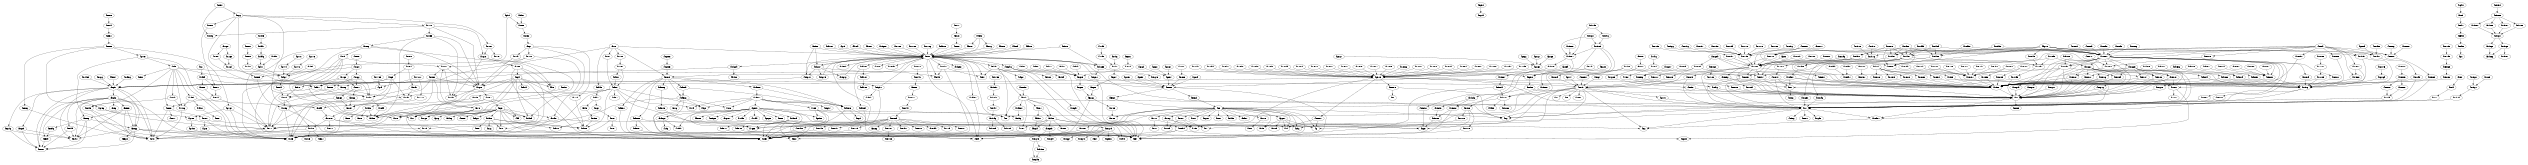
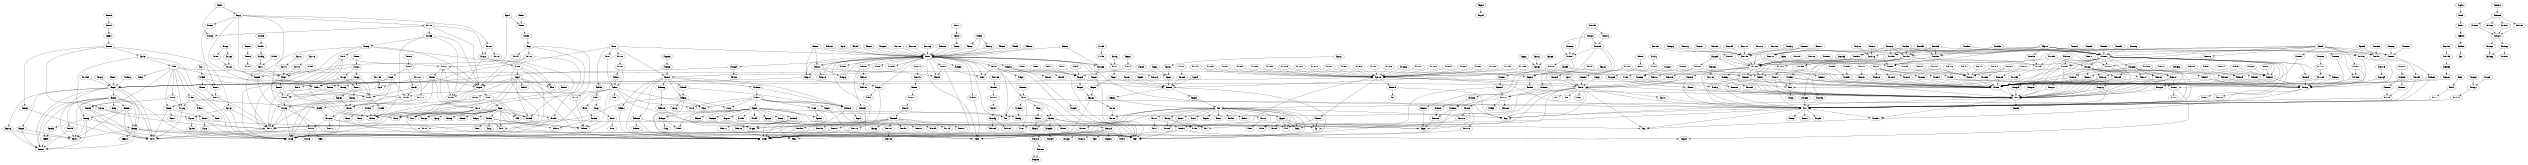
(1438, 58) -> (1253, 58)
(791, 129) -> (895, 135)
